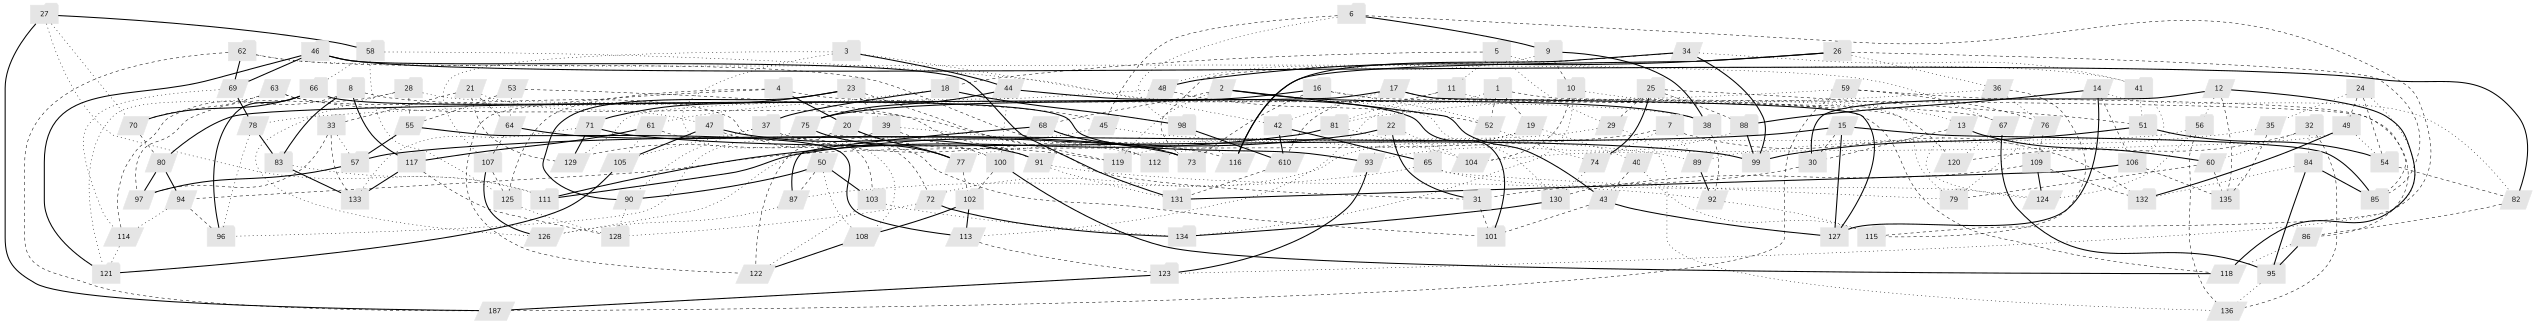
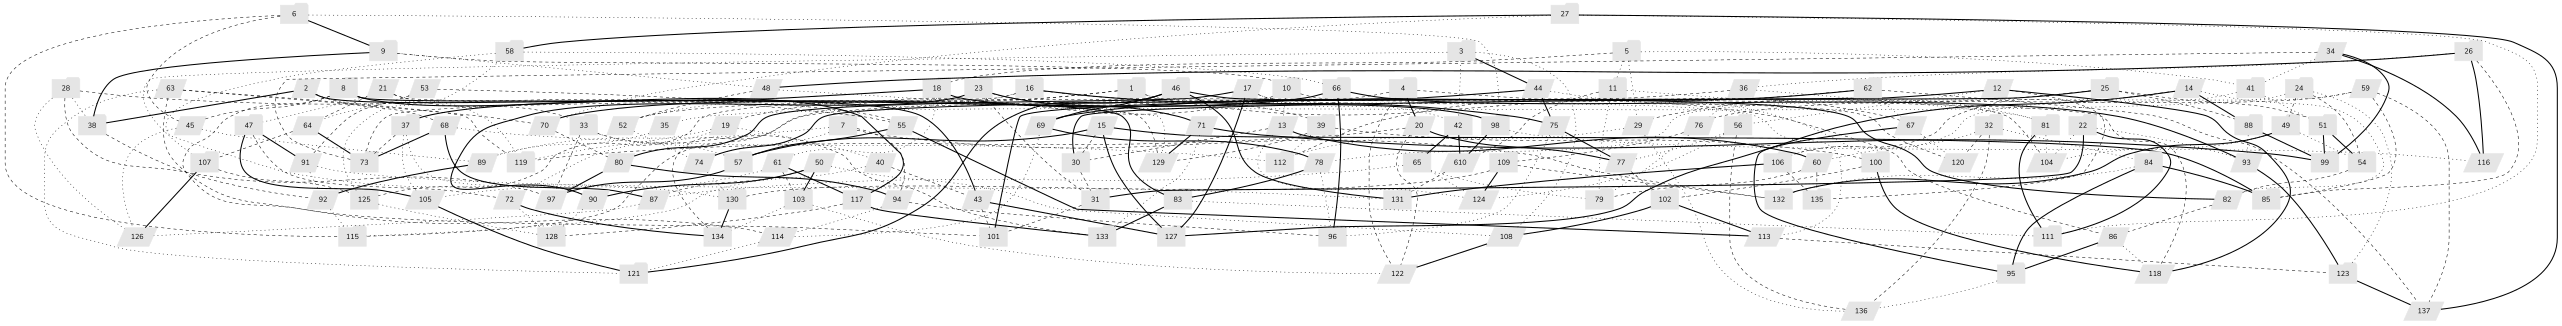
(1001, 147) -> (385, 144)
(2255, 160) -> none
(1395, 203) -> (927, 98)
(495, 311) -> (2424, 311)
